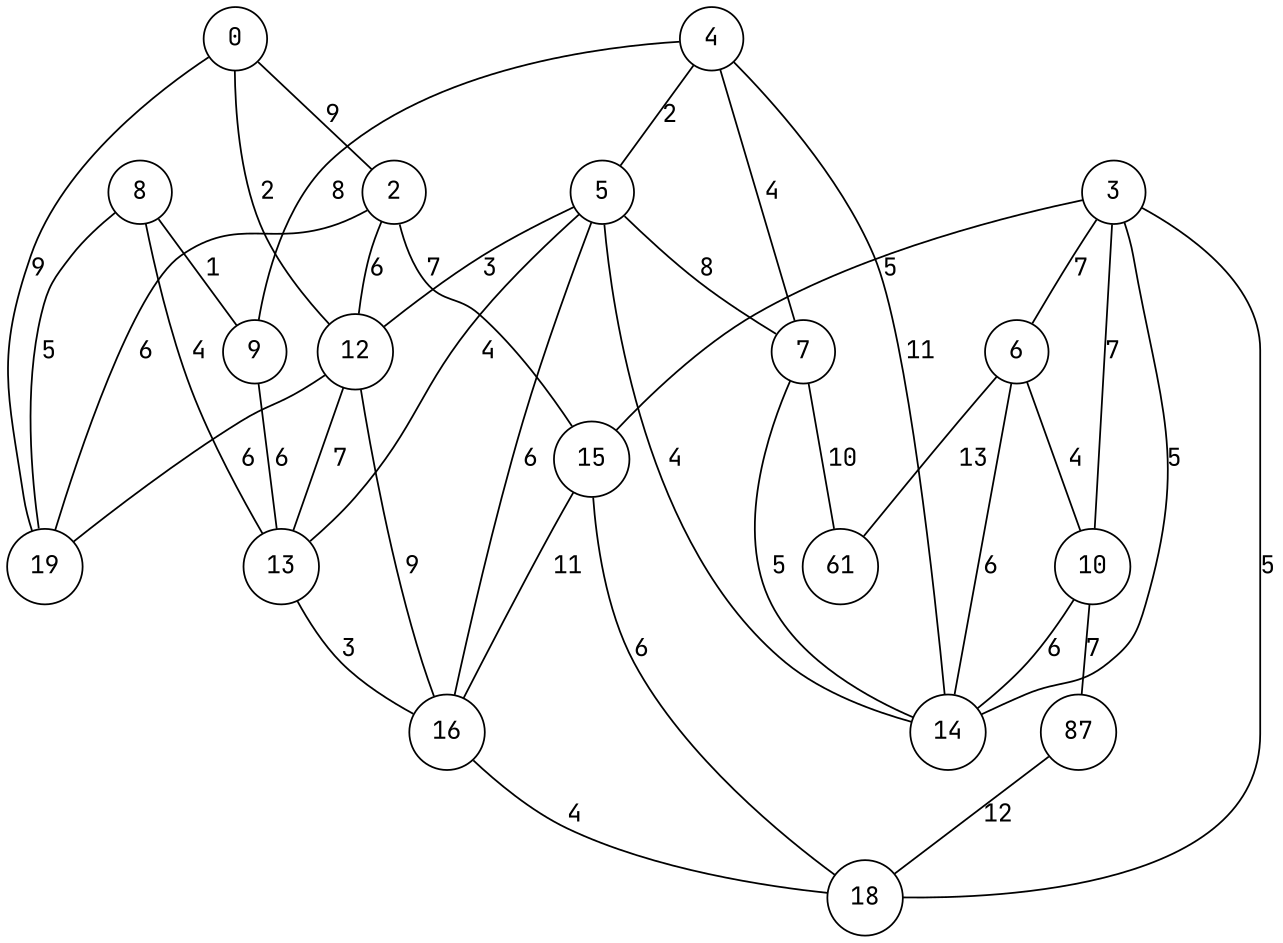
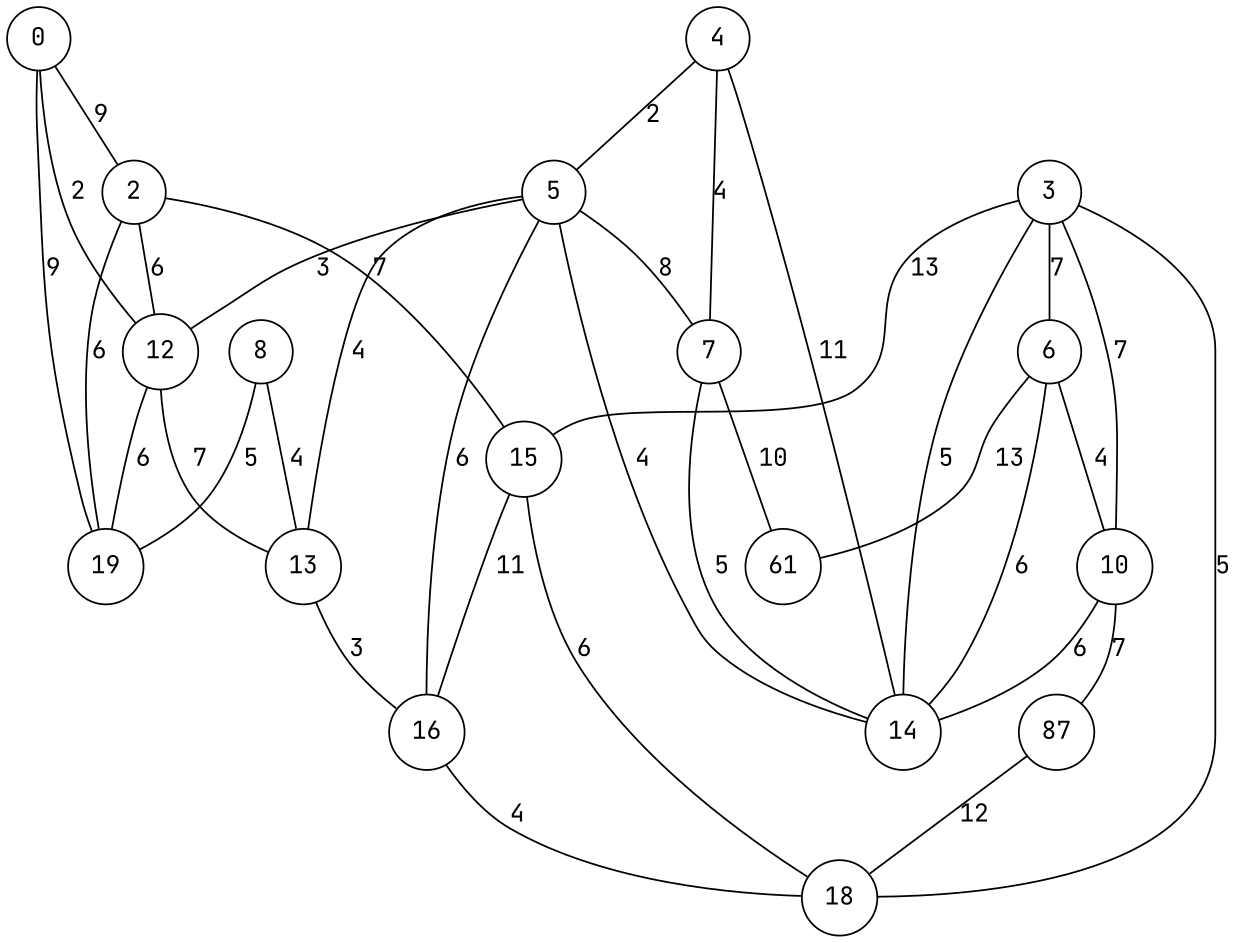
(891, 269) -> (925, 269)
(255, 352) -> none
(391, 544) -> none
